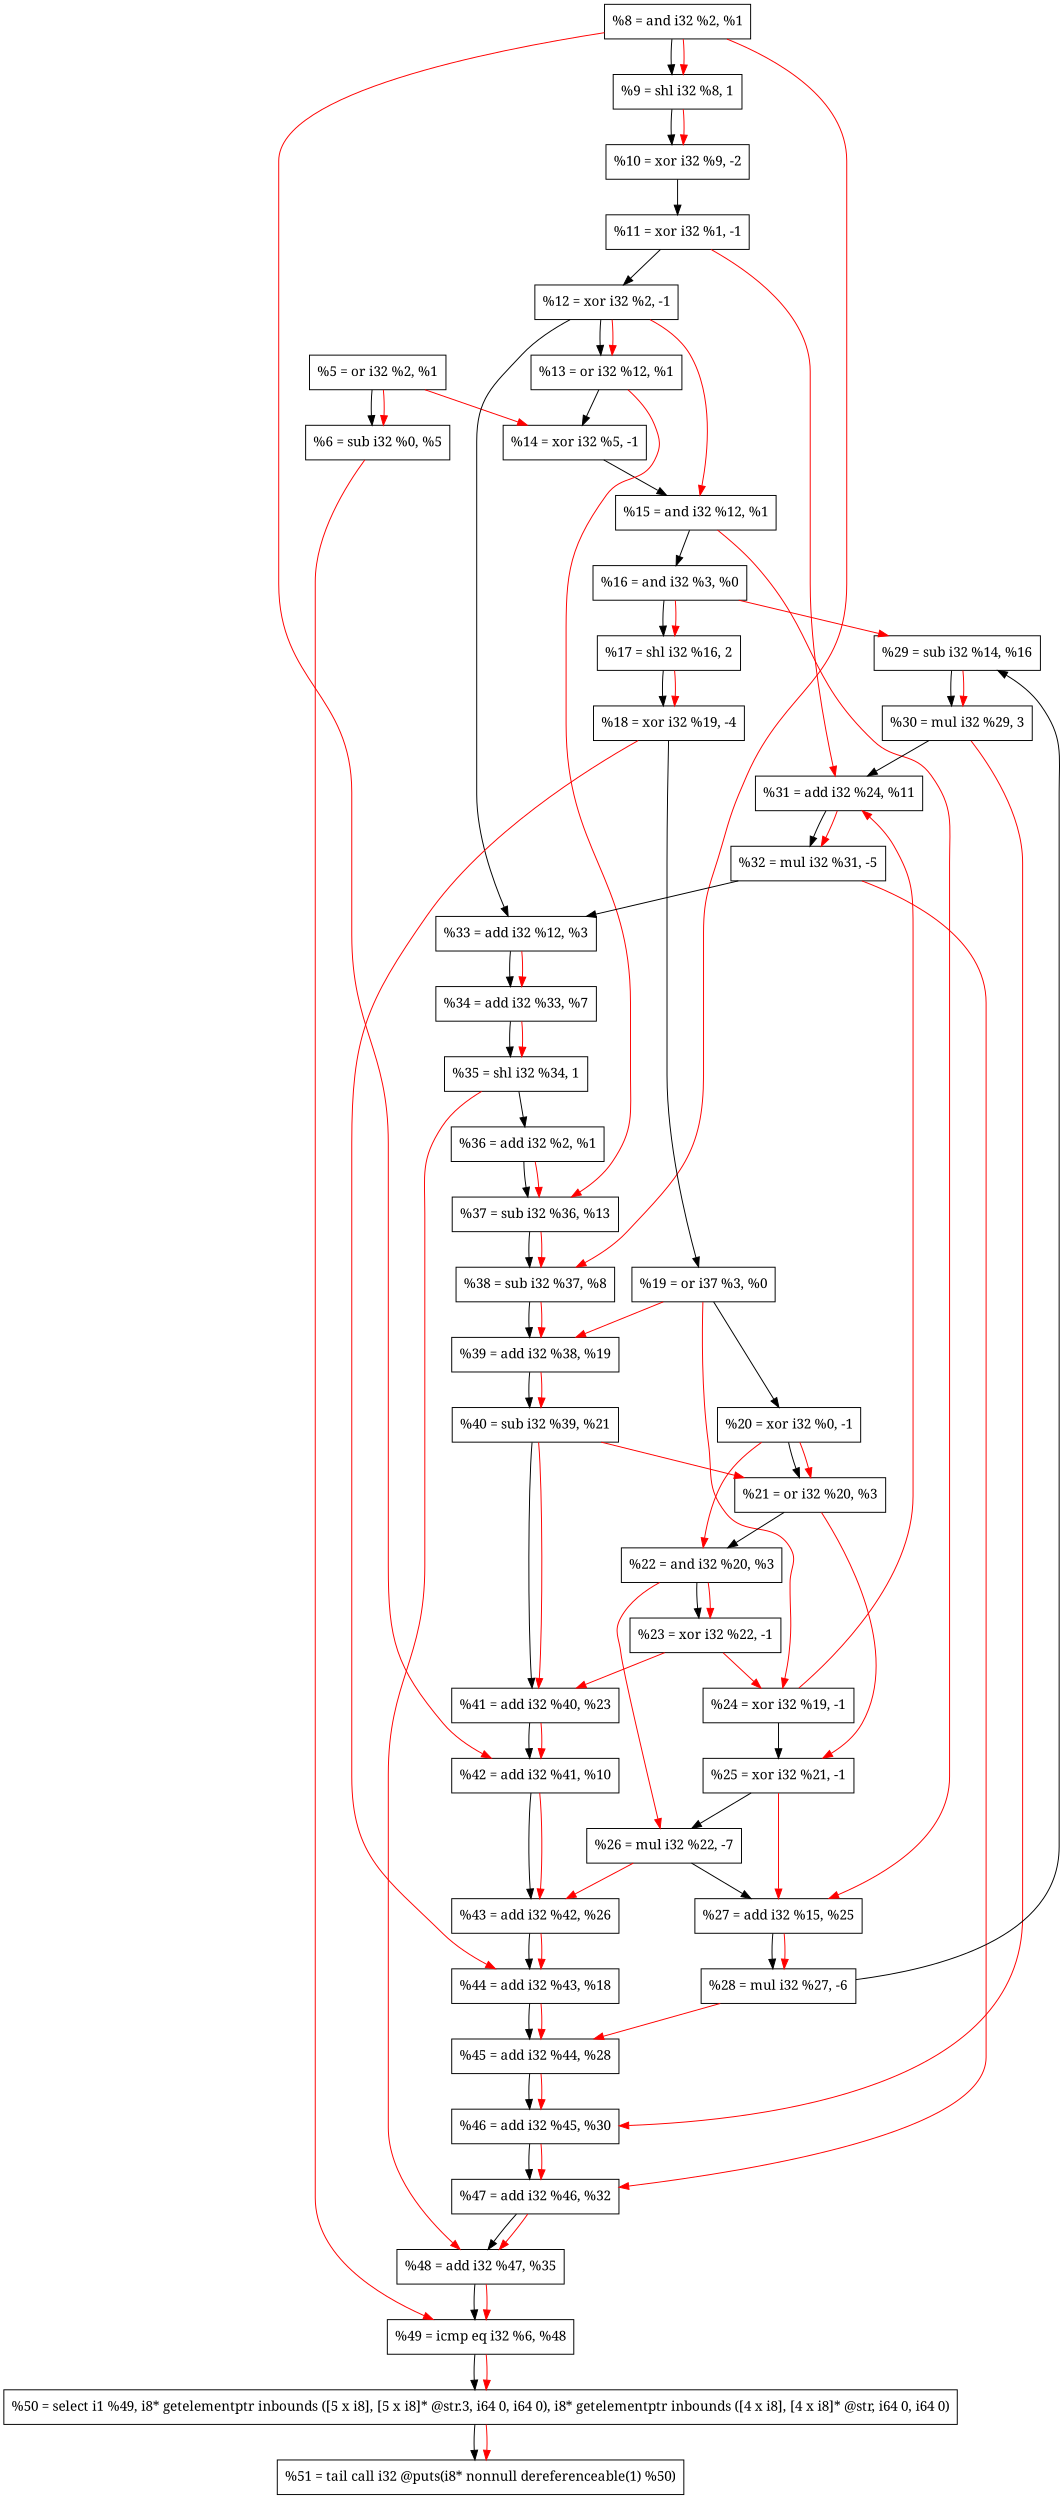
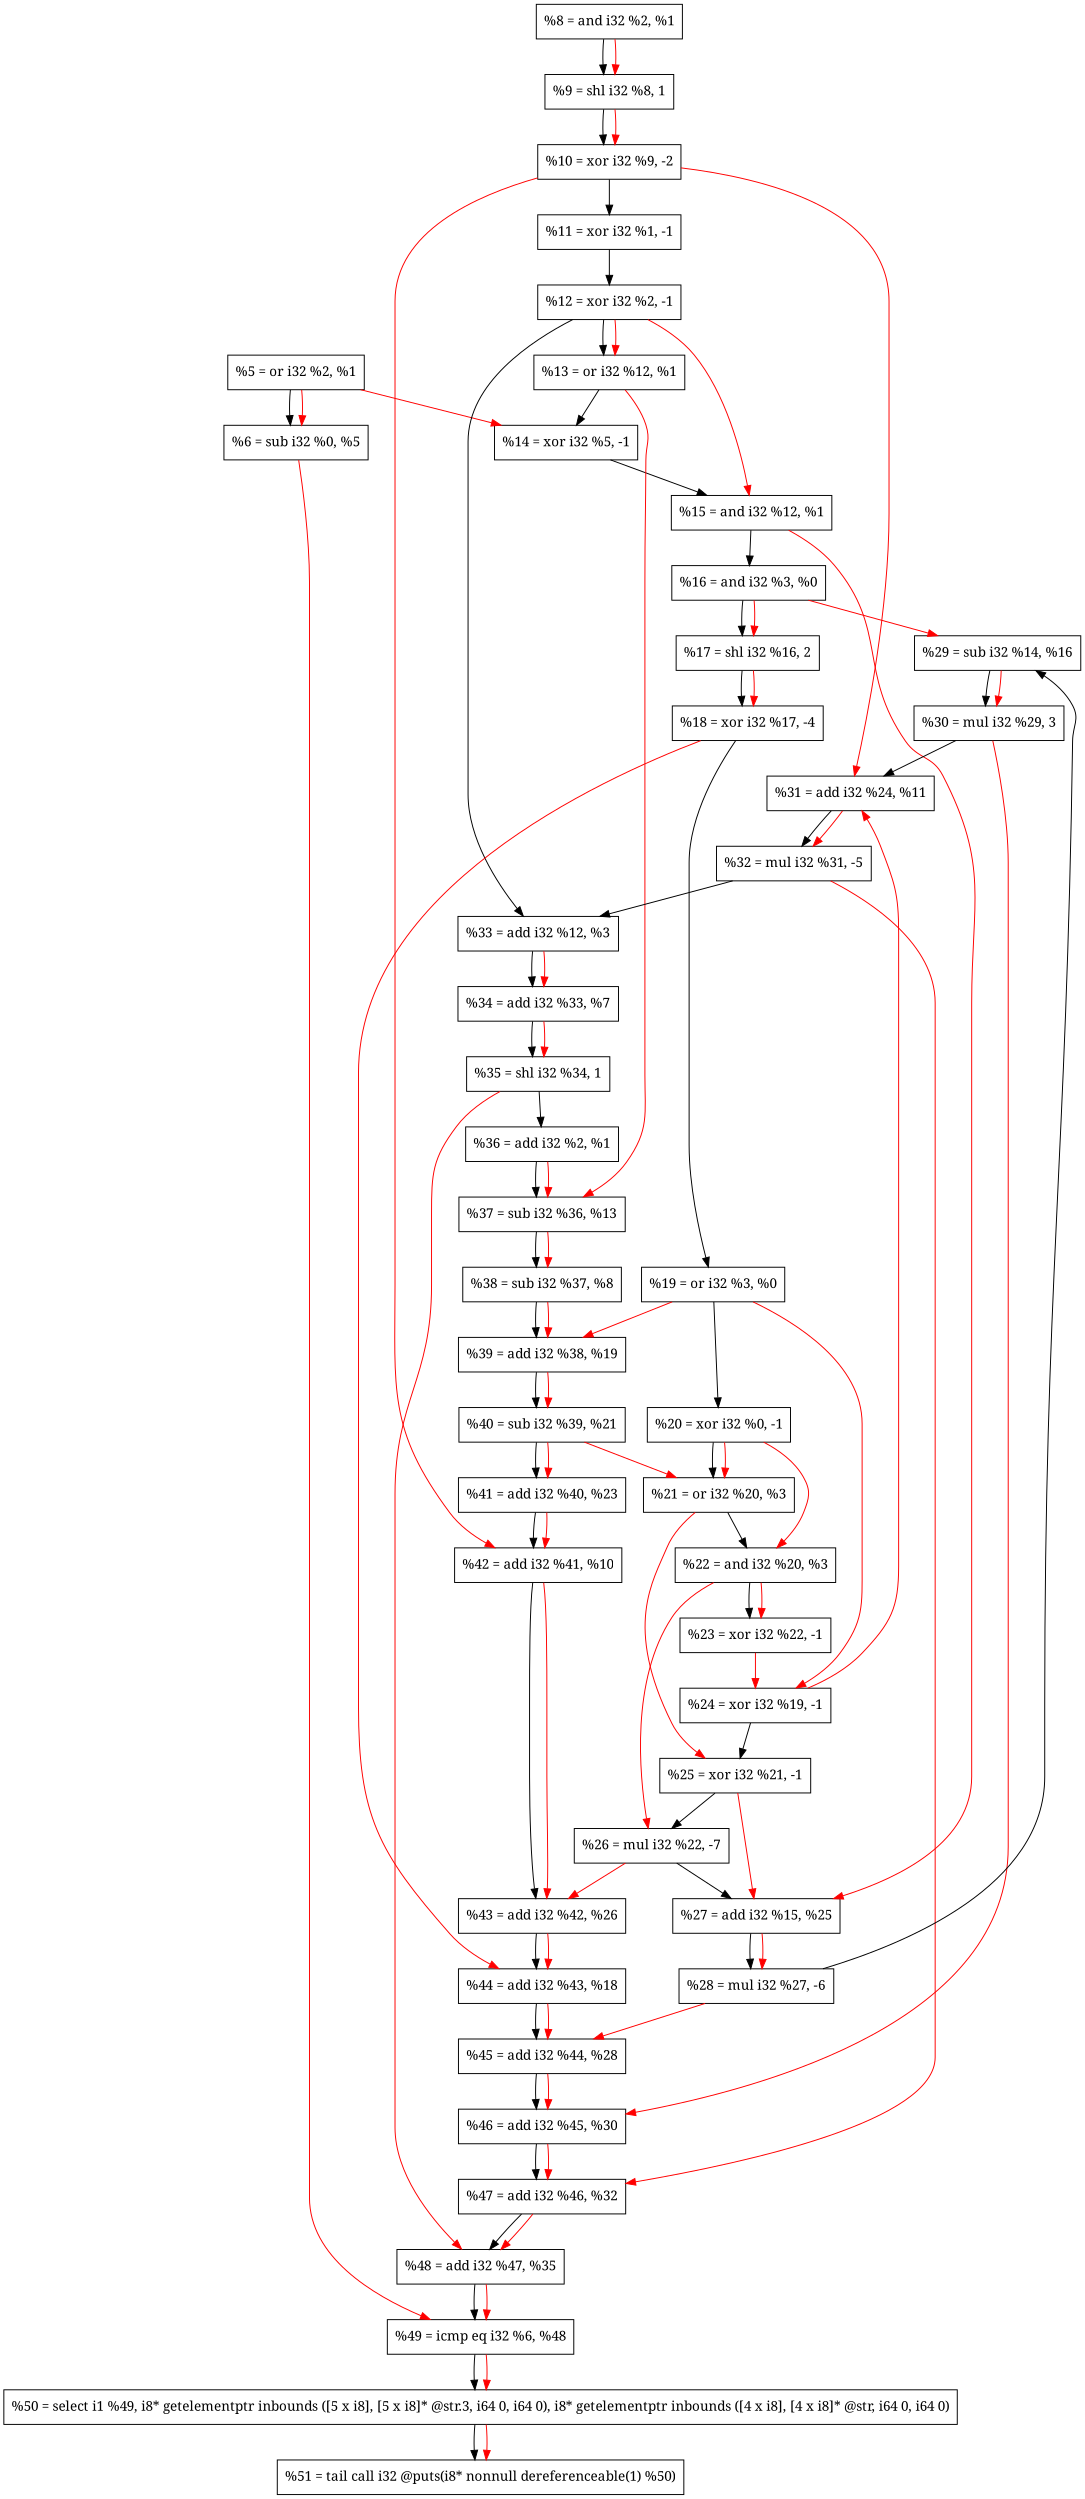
(810, 488) -> (889, 401)
(828, 659) -> none
(669, 723) -> (748, 723)
(351, 787) -> (395, 836)
(704, 1285) -> (713, 1285)
(631, 1666) -> none
